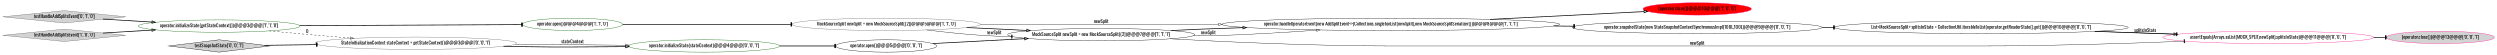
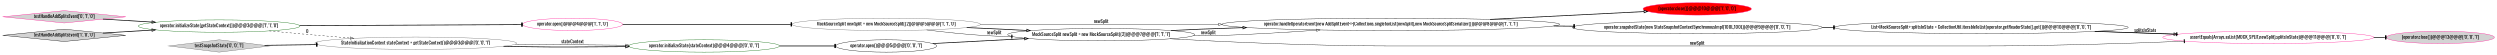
(64, 17) -> (64, 17)
(573, 24) -> (573, 24)
(64, 35) -> (64, 35)
(219, 46) -> (219, 46)
